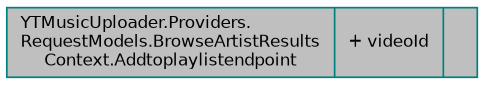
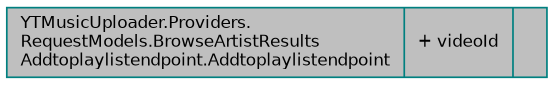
(171, 60) -> (206, 60)
